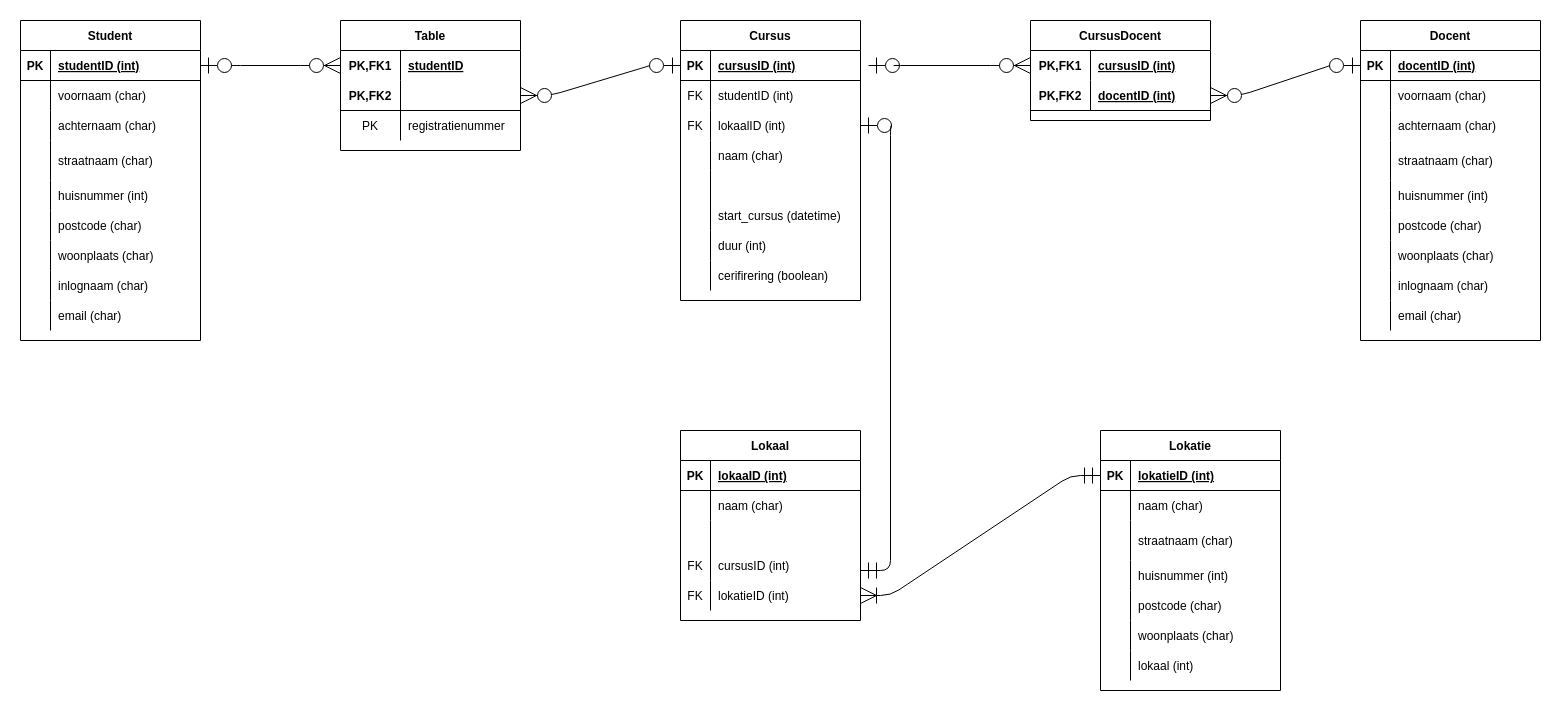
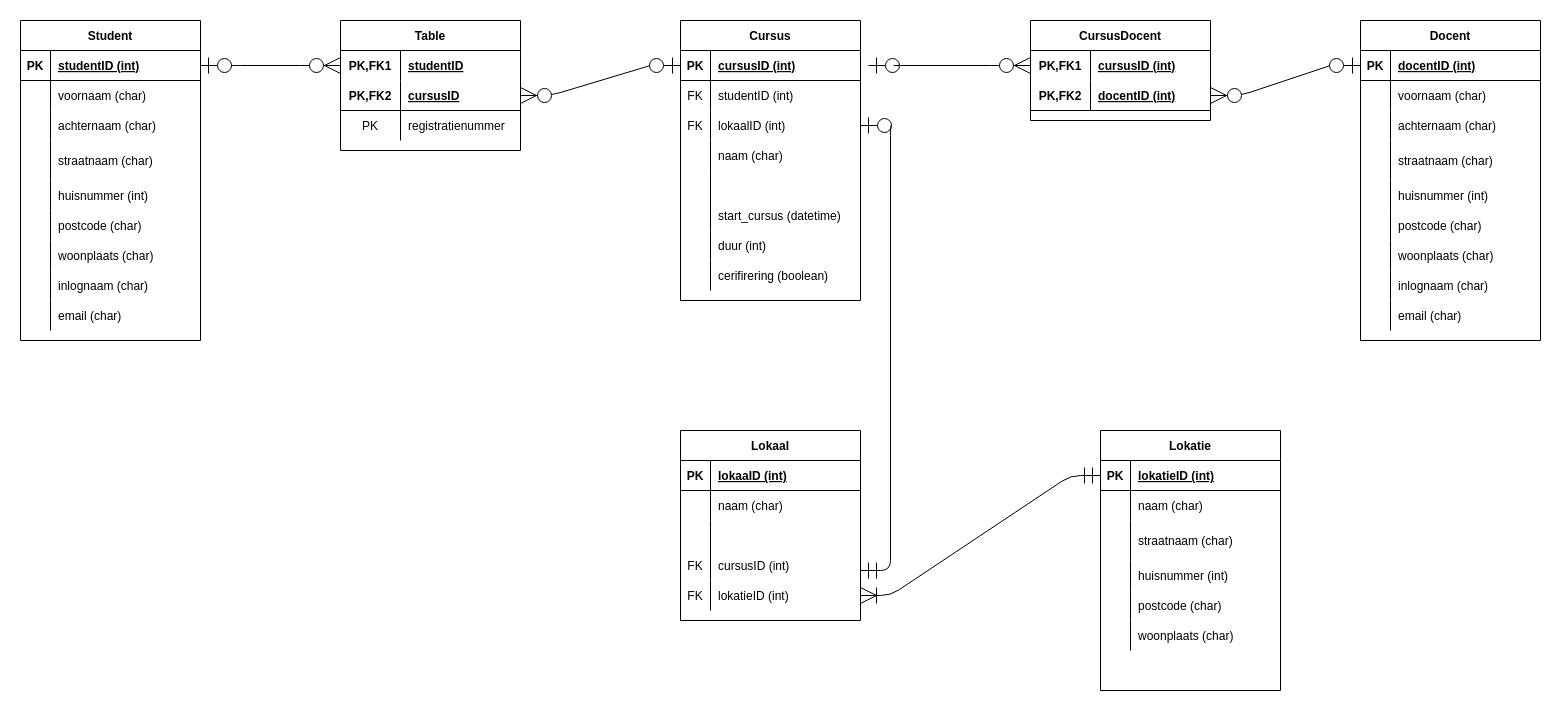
none -> (461, 96)
(1206, 666) -> none
